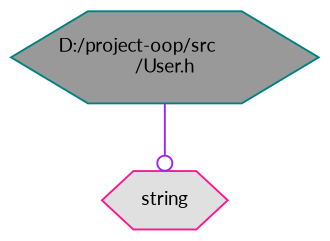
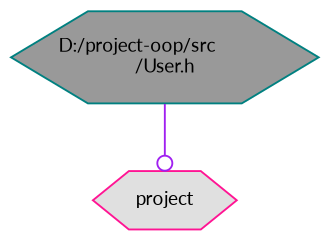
(165, 200) -> (165, 200)
